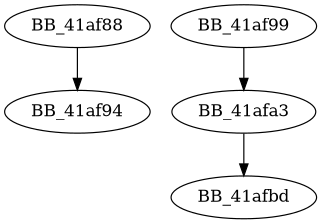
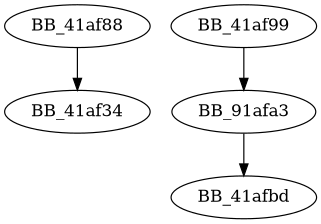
(77, 112) -> (77, 112)
(244, 112) -> (244, 112)
